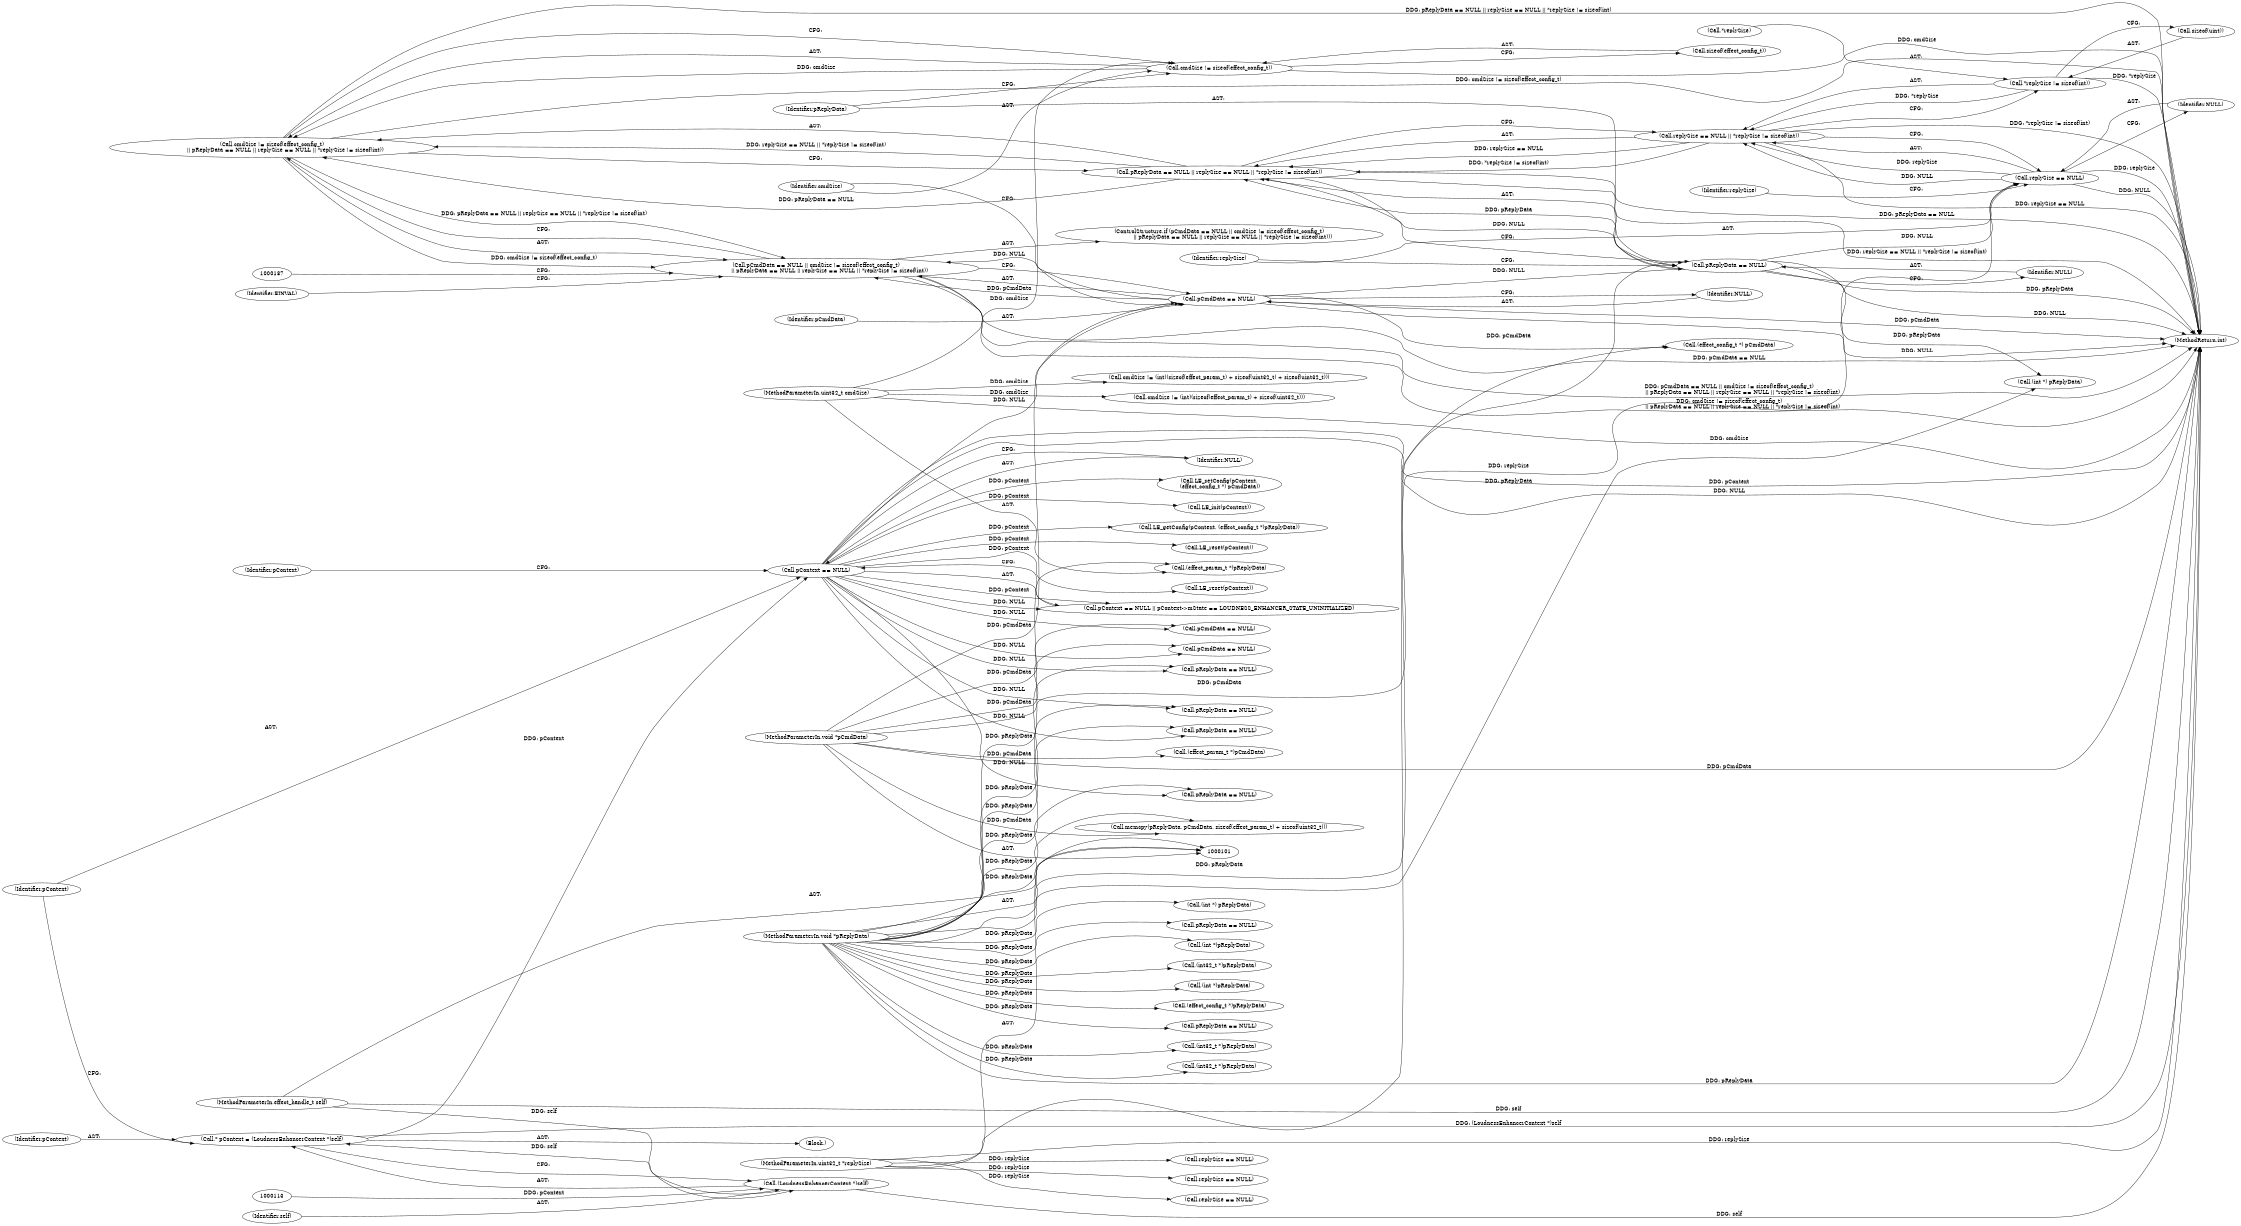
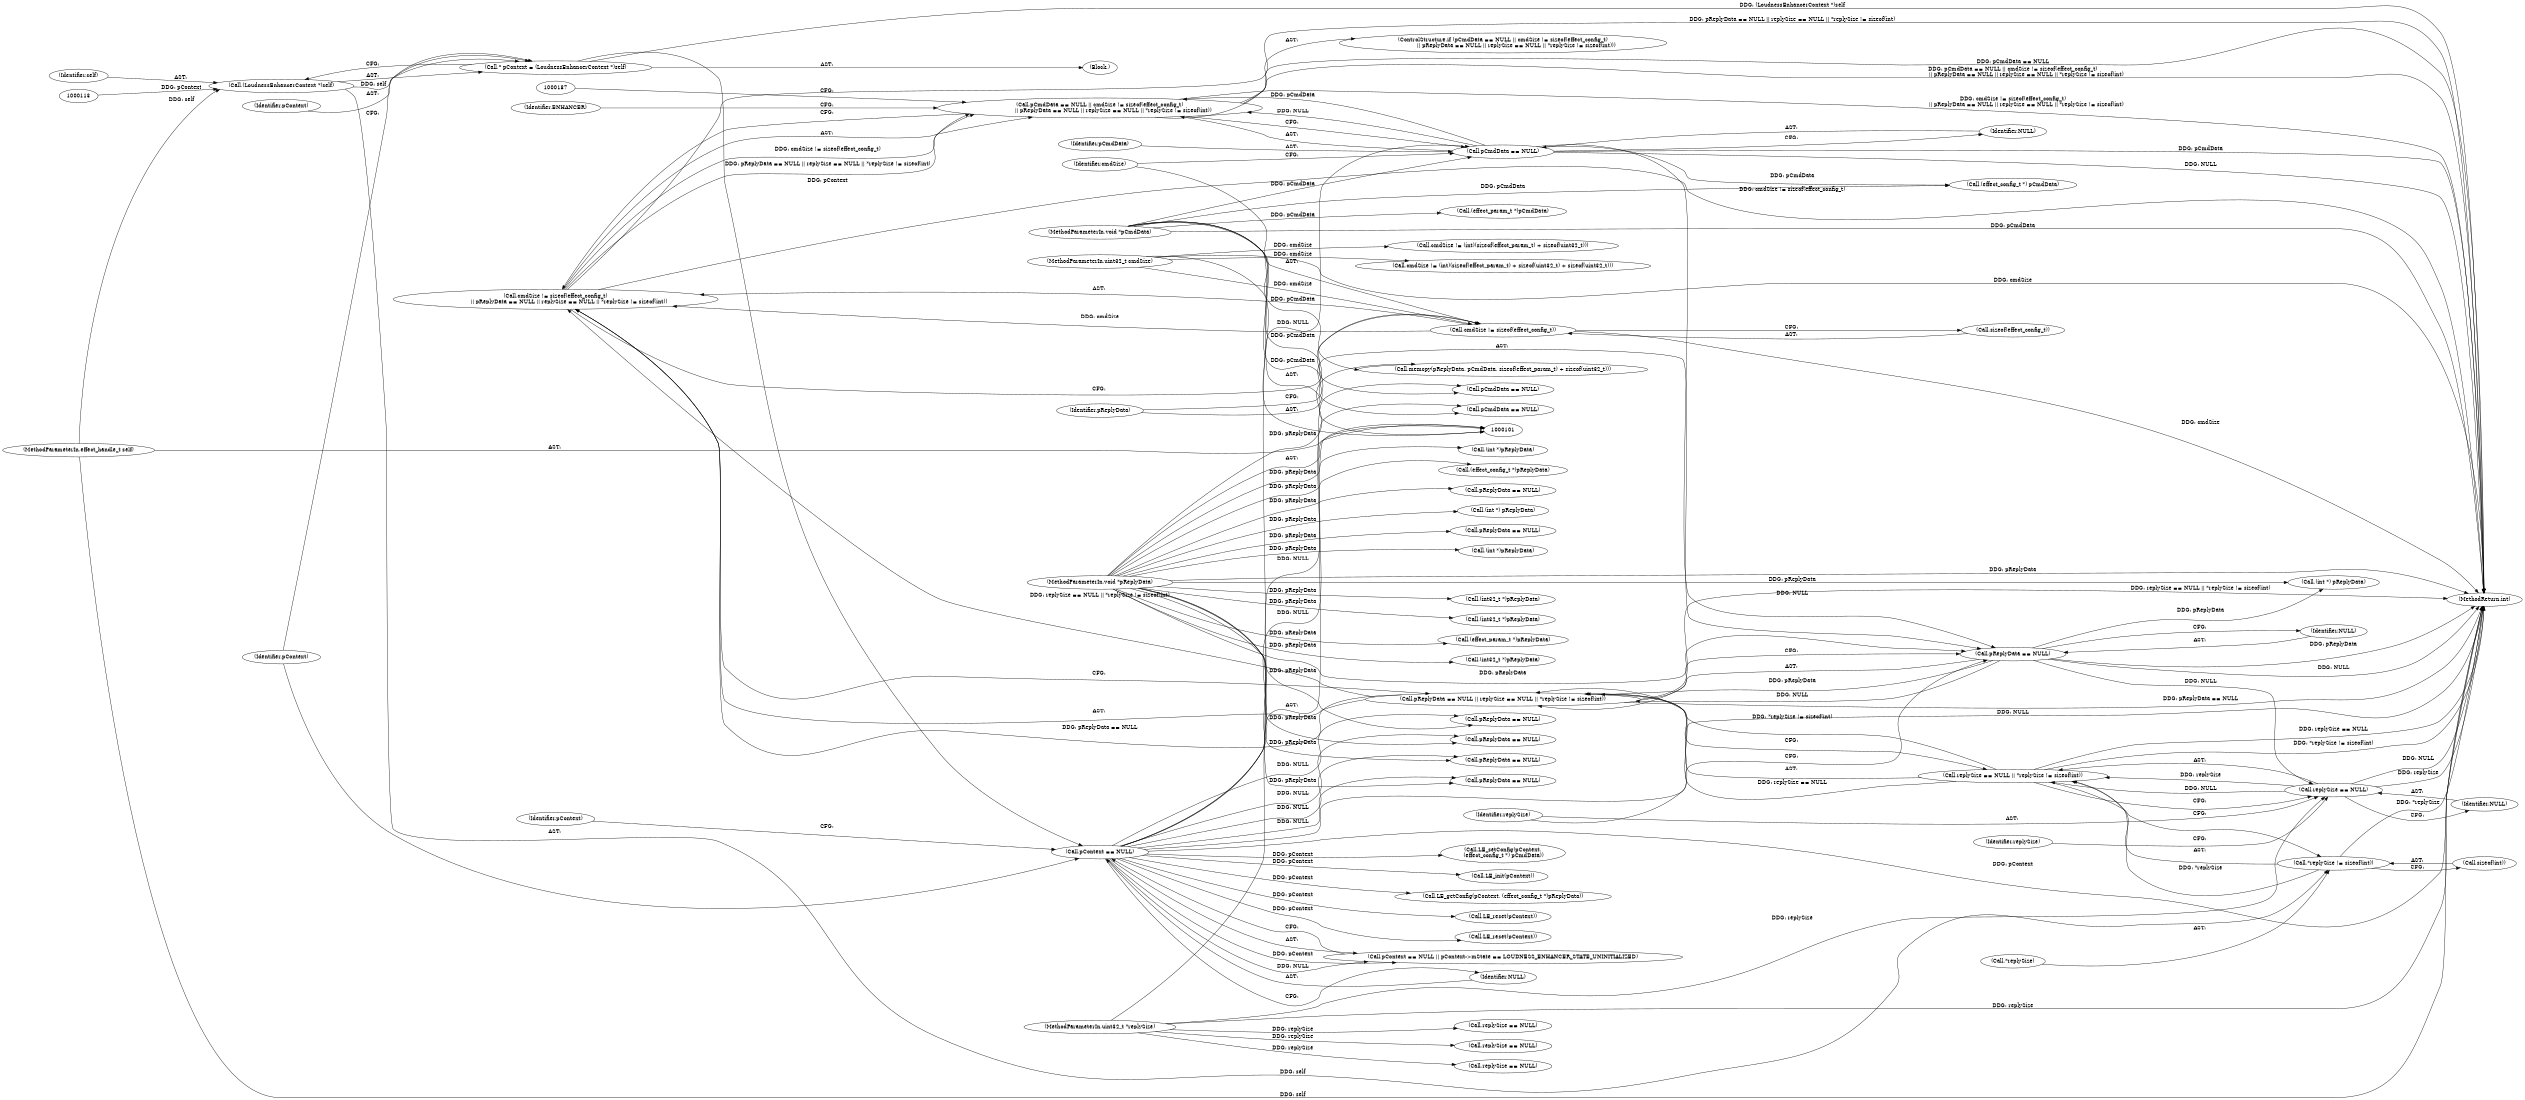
(2201, 31) -> (2484, 863)
(272, 294) -> (556, 108)
(995, 511) -> (1267, 408)
(1921, 1217) -> (987, 1057)
